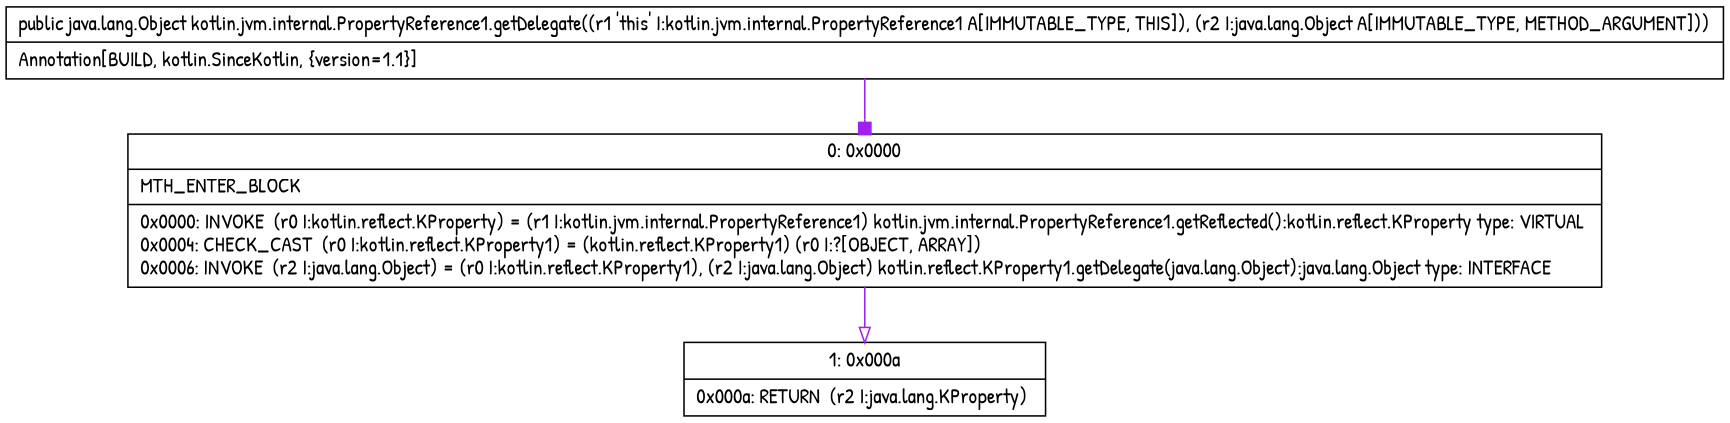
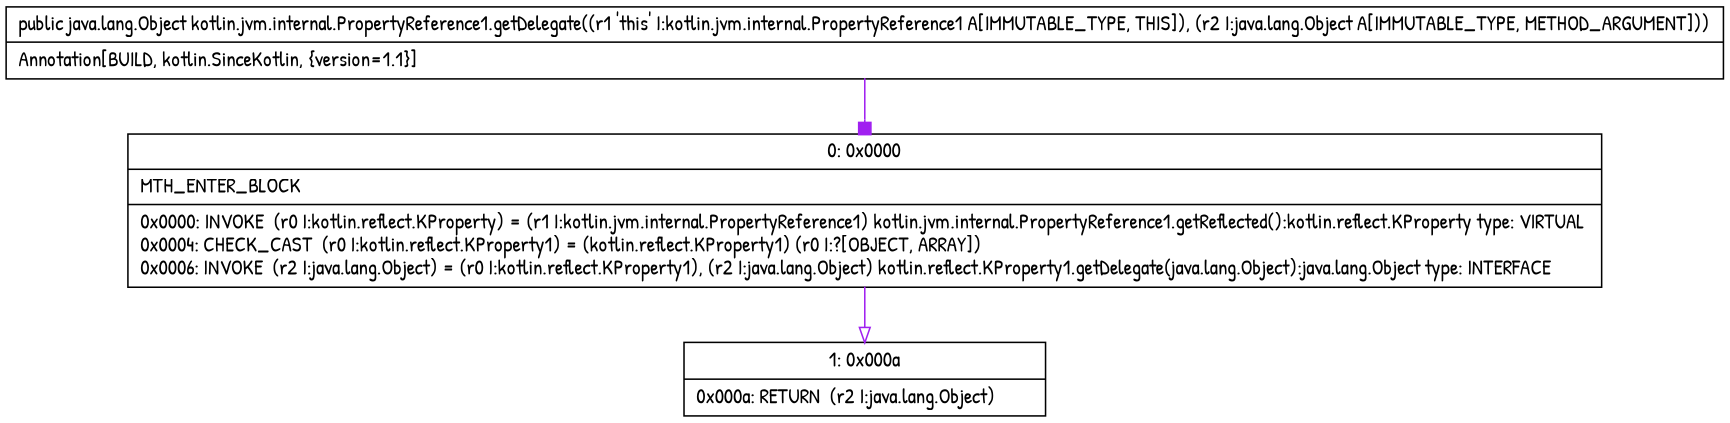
(865, 397) -> (849, 397)
